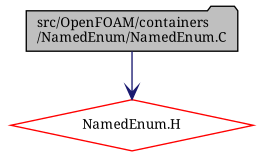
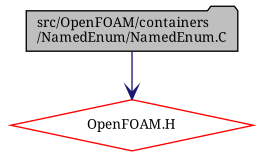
(132, 125) -> (132, 125)
